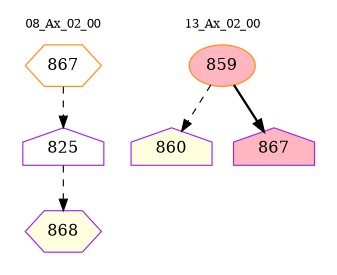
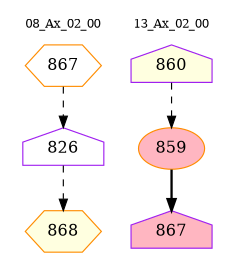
(199, 103) -> (172, 99)
(63, 149) -> (63, 149)
(63, 231) -> (63, 231)
